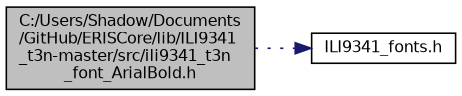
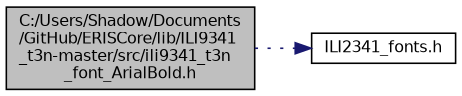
(384, 48) -> (384, 48)
